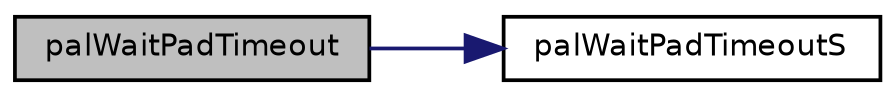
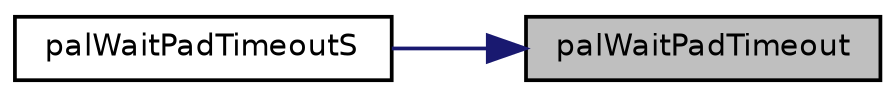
(417, 48) -> (439, 48)
